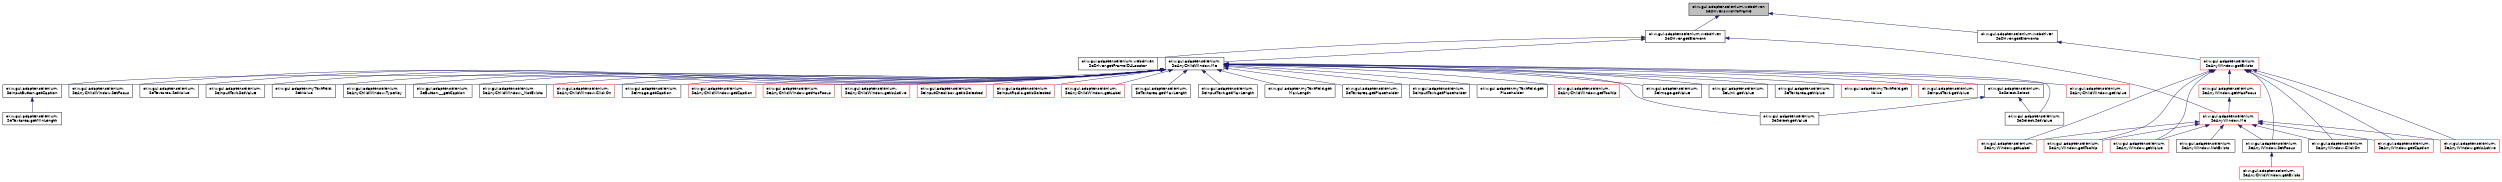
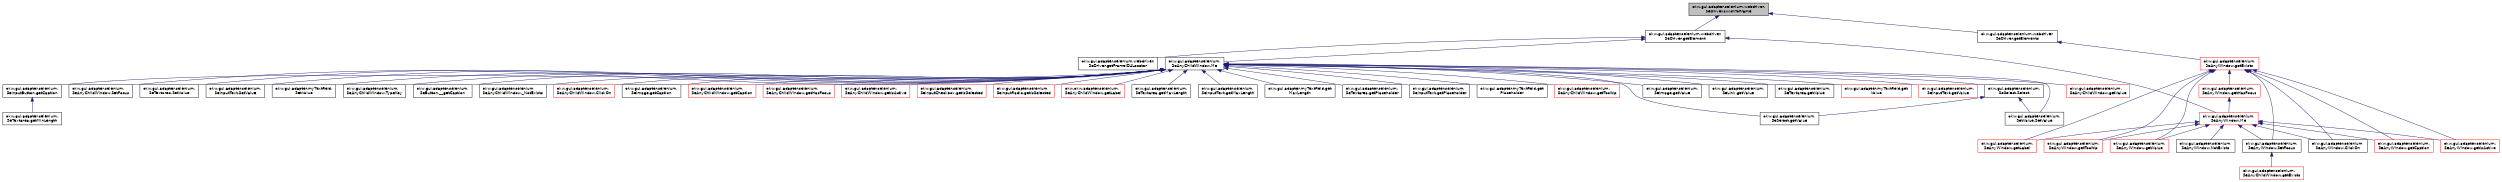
(1093, 91) -> (1093, 91)
(2034, 119) -> (2034, 119)
